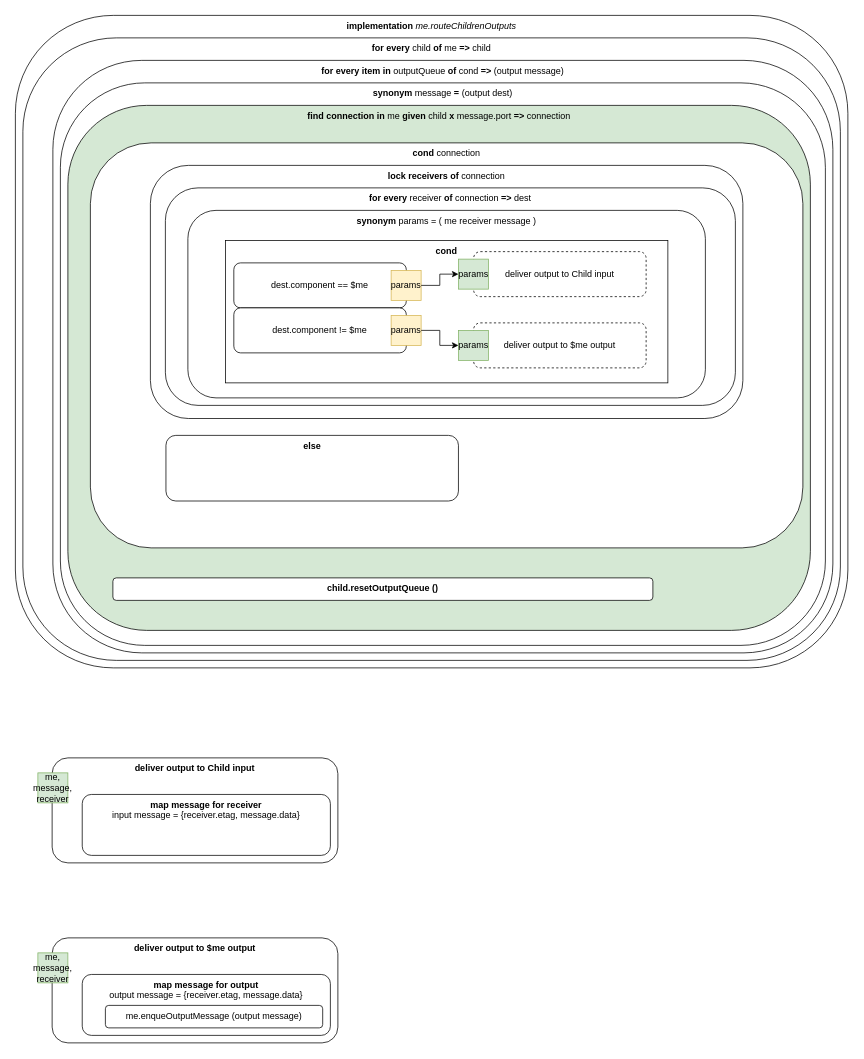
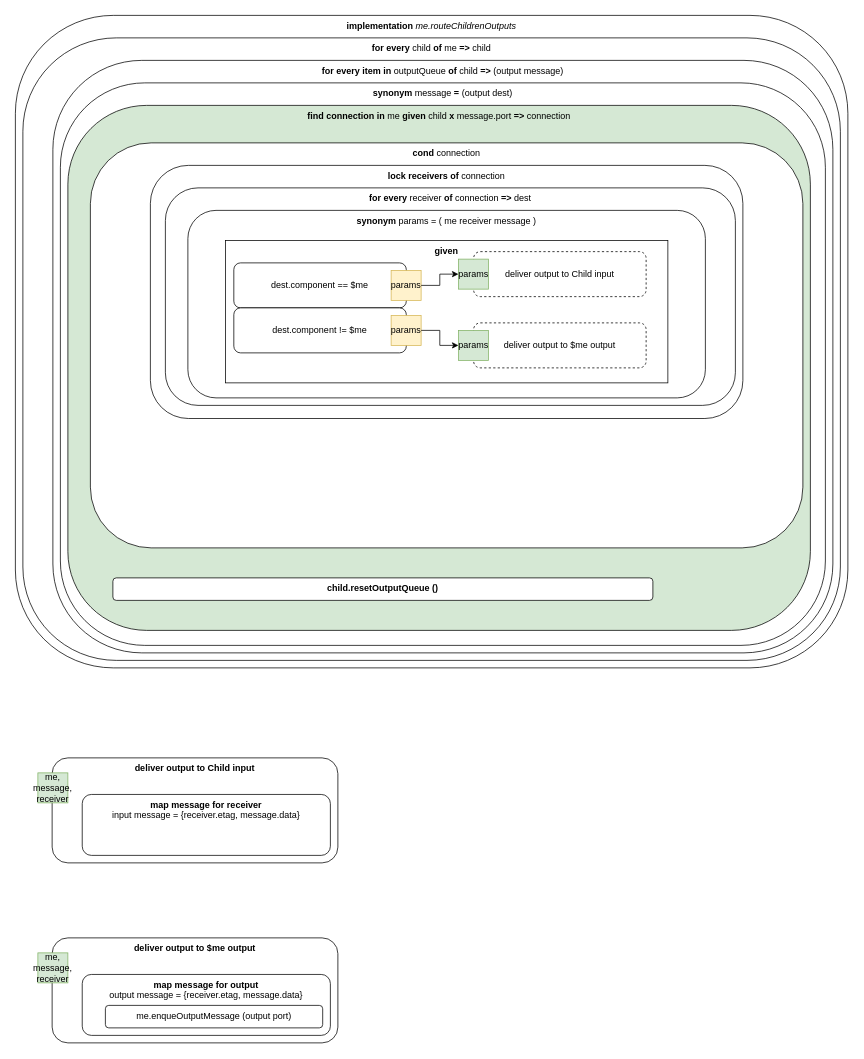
(443, 71) -> (443, 71)
(447, 251) -> (447, 251)
(312, 468) -> none
(214, 1016) -> (214, 1016)
